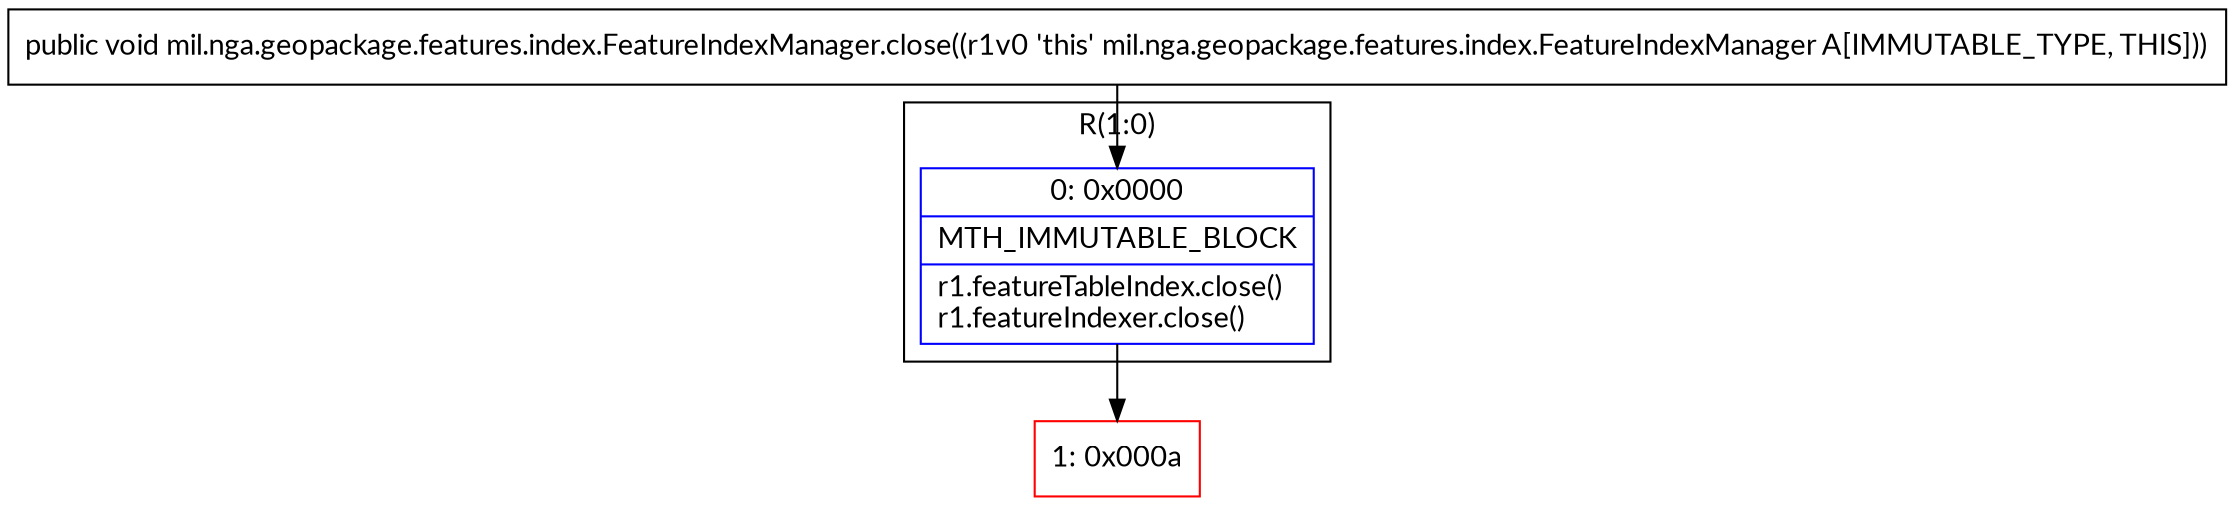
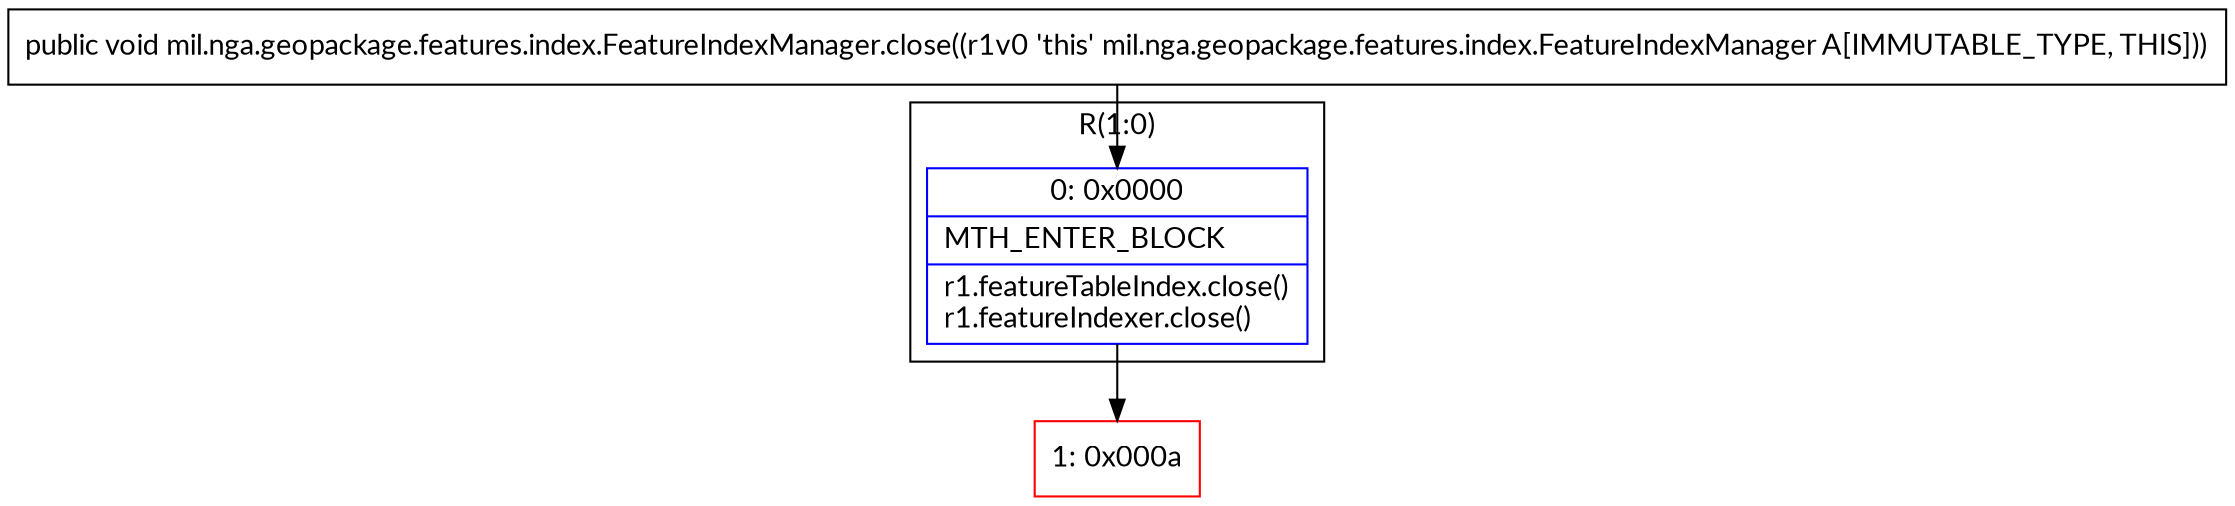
(1117, 239) -> (1085, 239)
